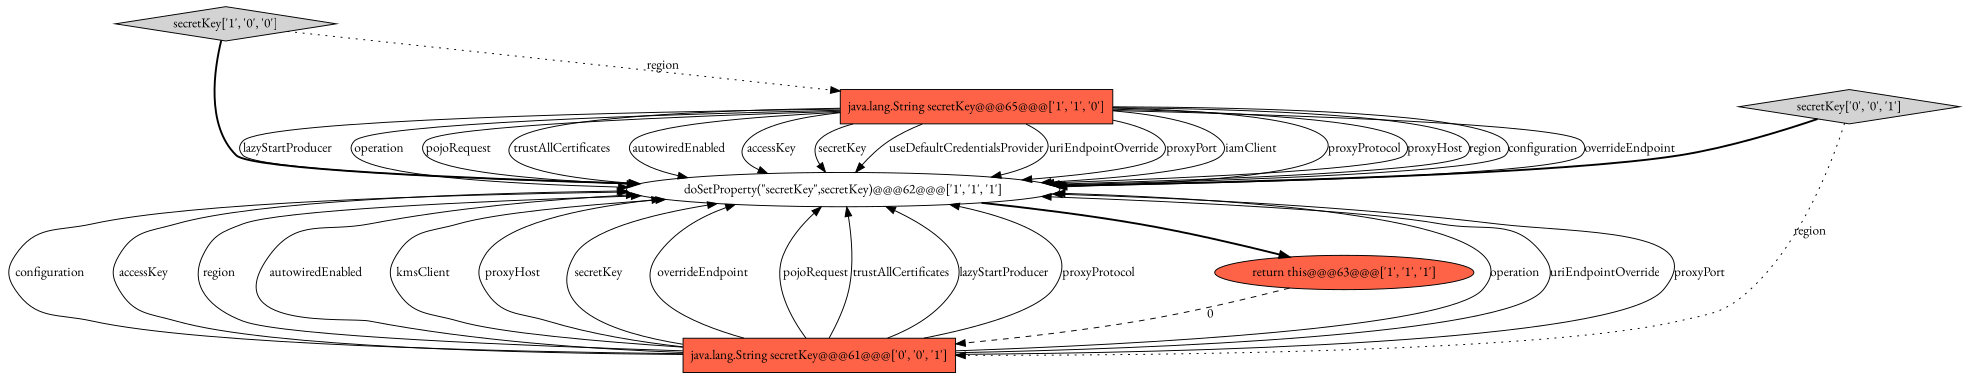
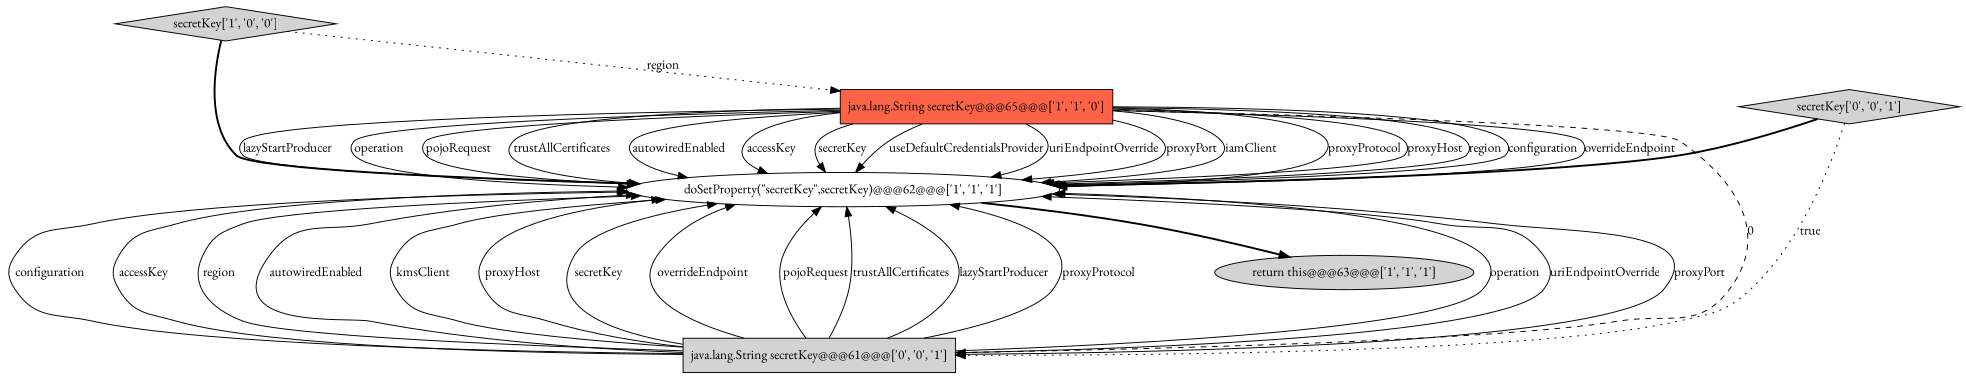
(1810, 231) -> (1810, 231)
(1344, 272) -> (1344, 272)
(1129, 323) -> (1720, 300)
(819, 355) -> (819, 355)
